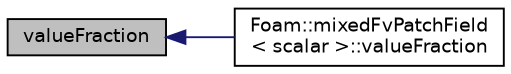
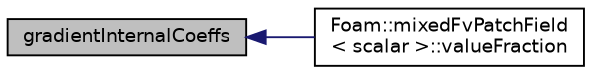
(87, 37) -> (127, 37)
